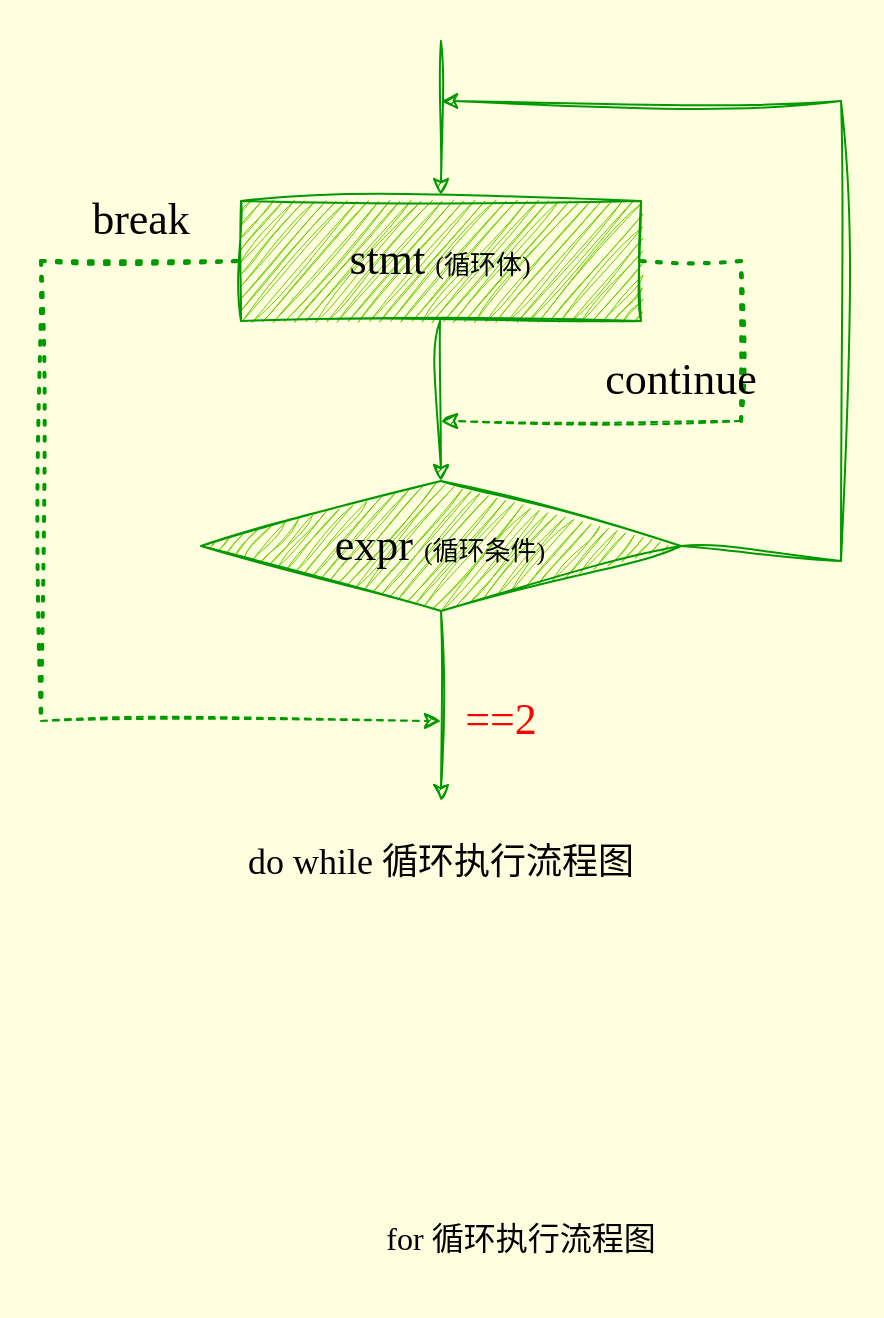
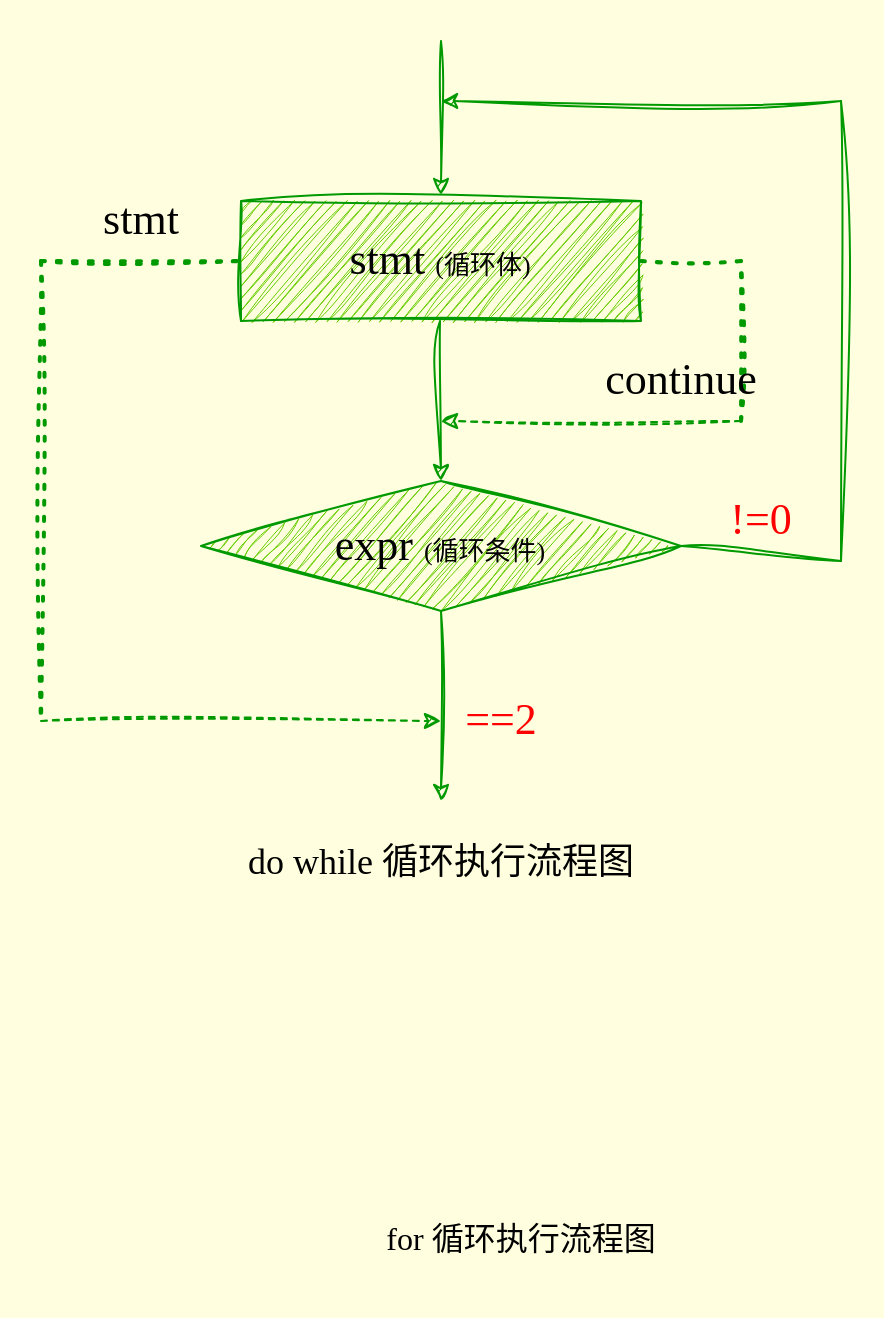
(142, 221) -> (142, 221)
none -> (761, 521)
